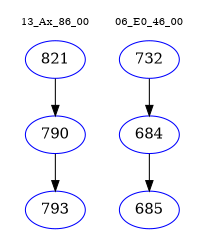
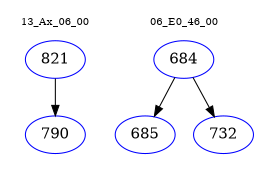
(55, 22) -> (55, 22)
(149, 92) -> (201, 92)
(55, 210) -> none
